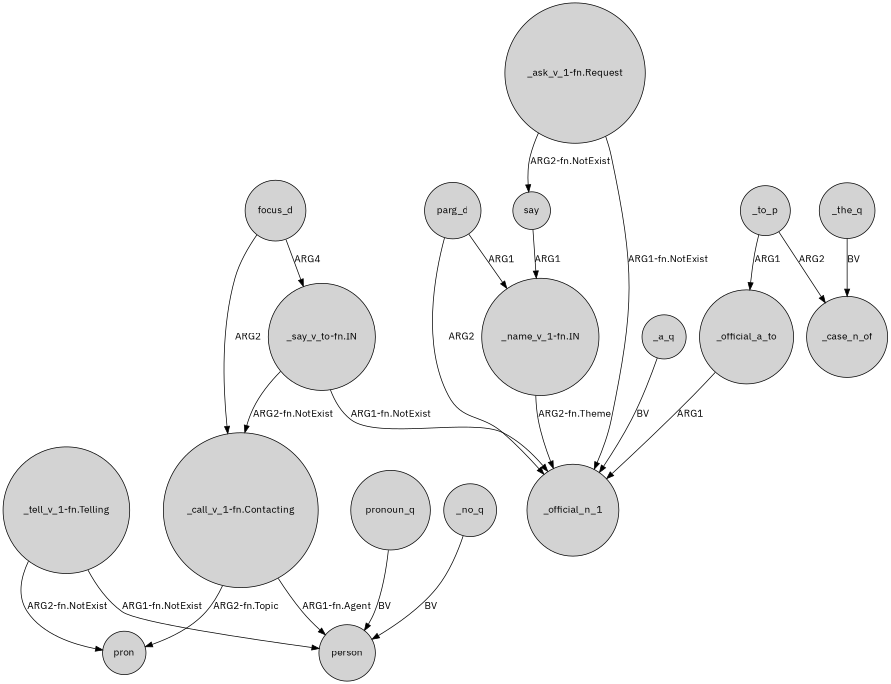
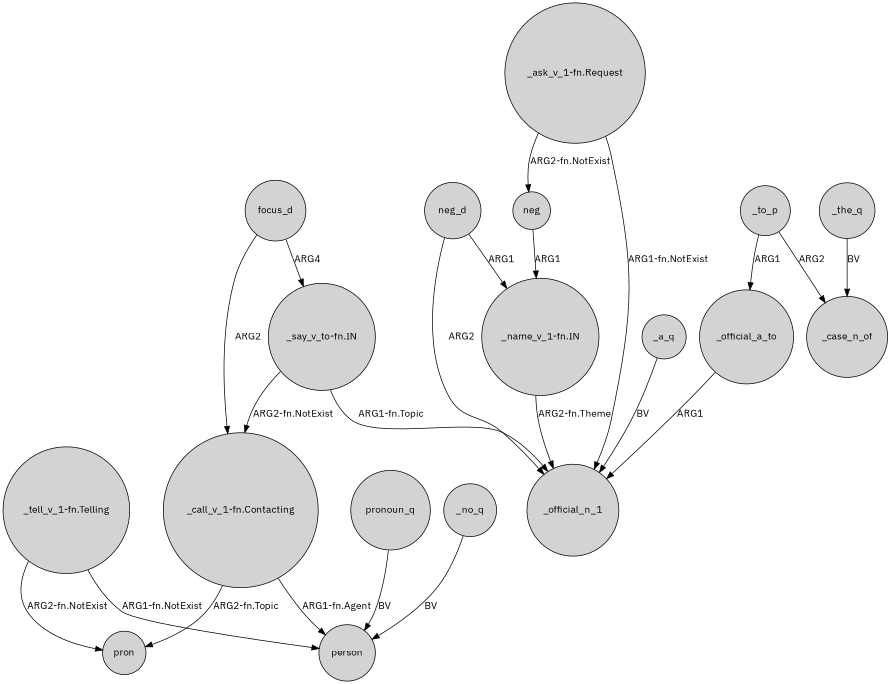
(453, 211) -> (453, 211)
(532, 211) -> (532, 211)
(391, 414) -> (391, 414)
